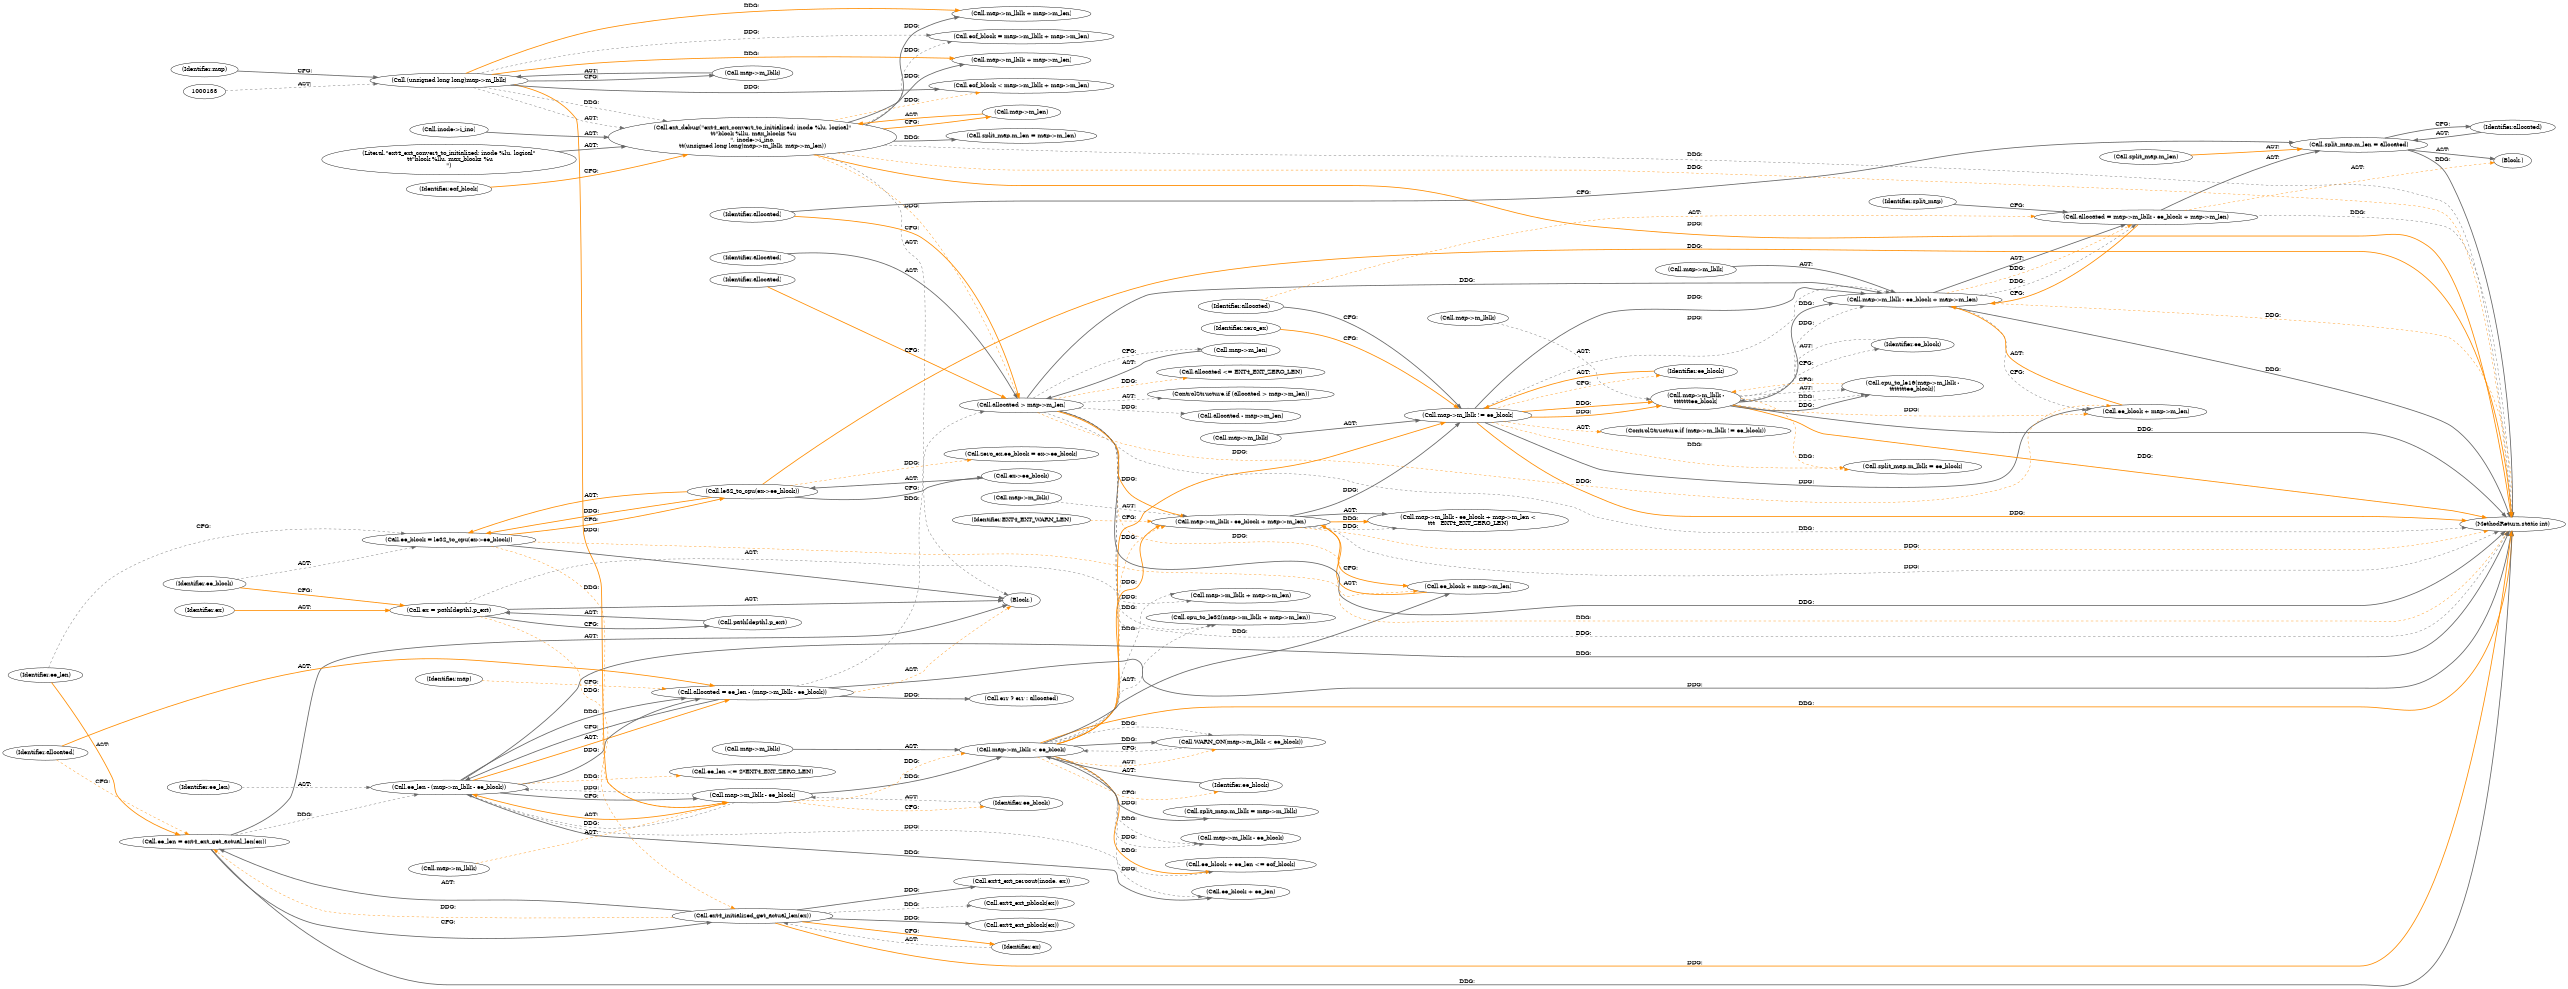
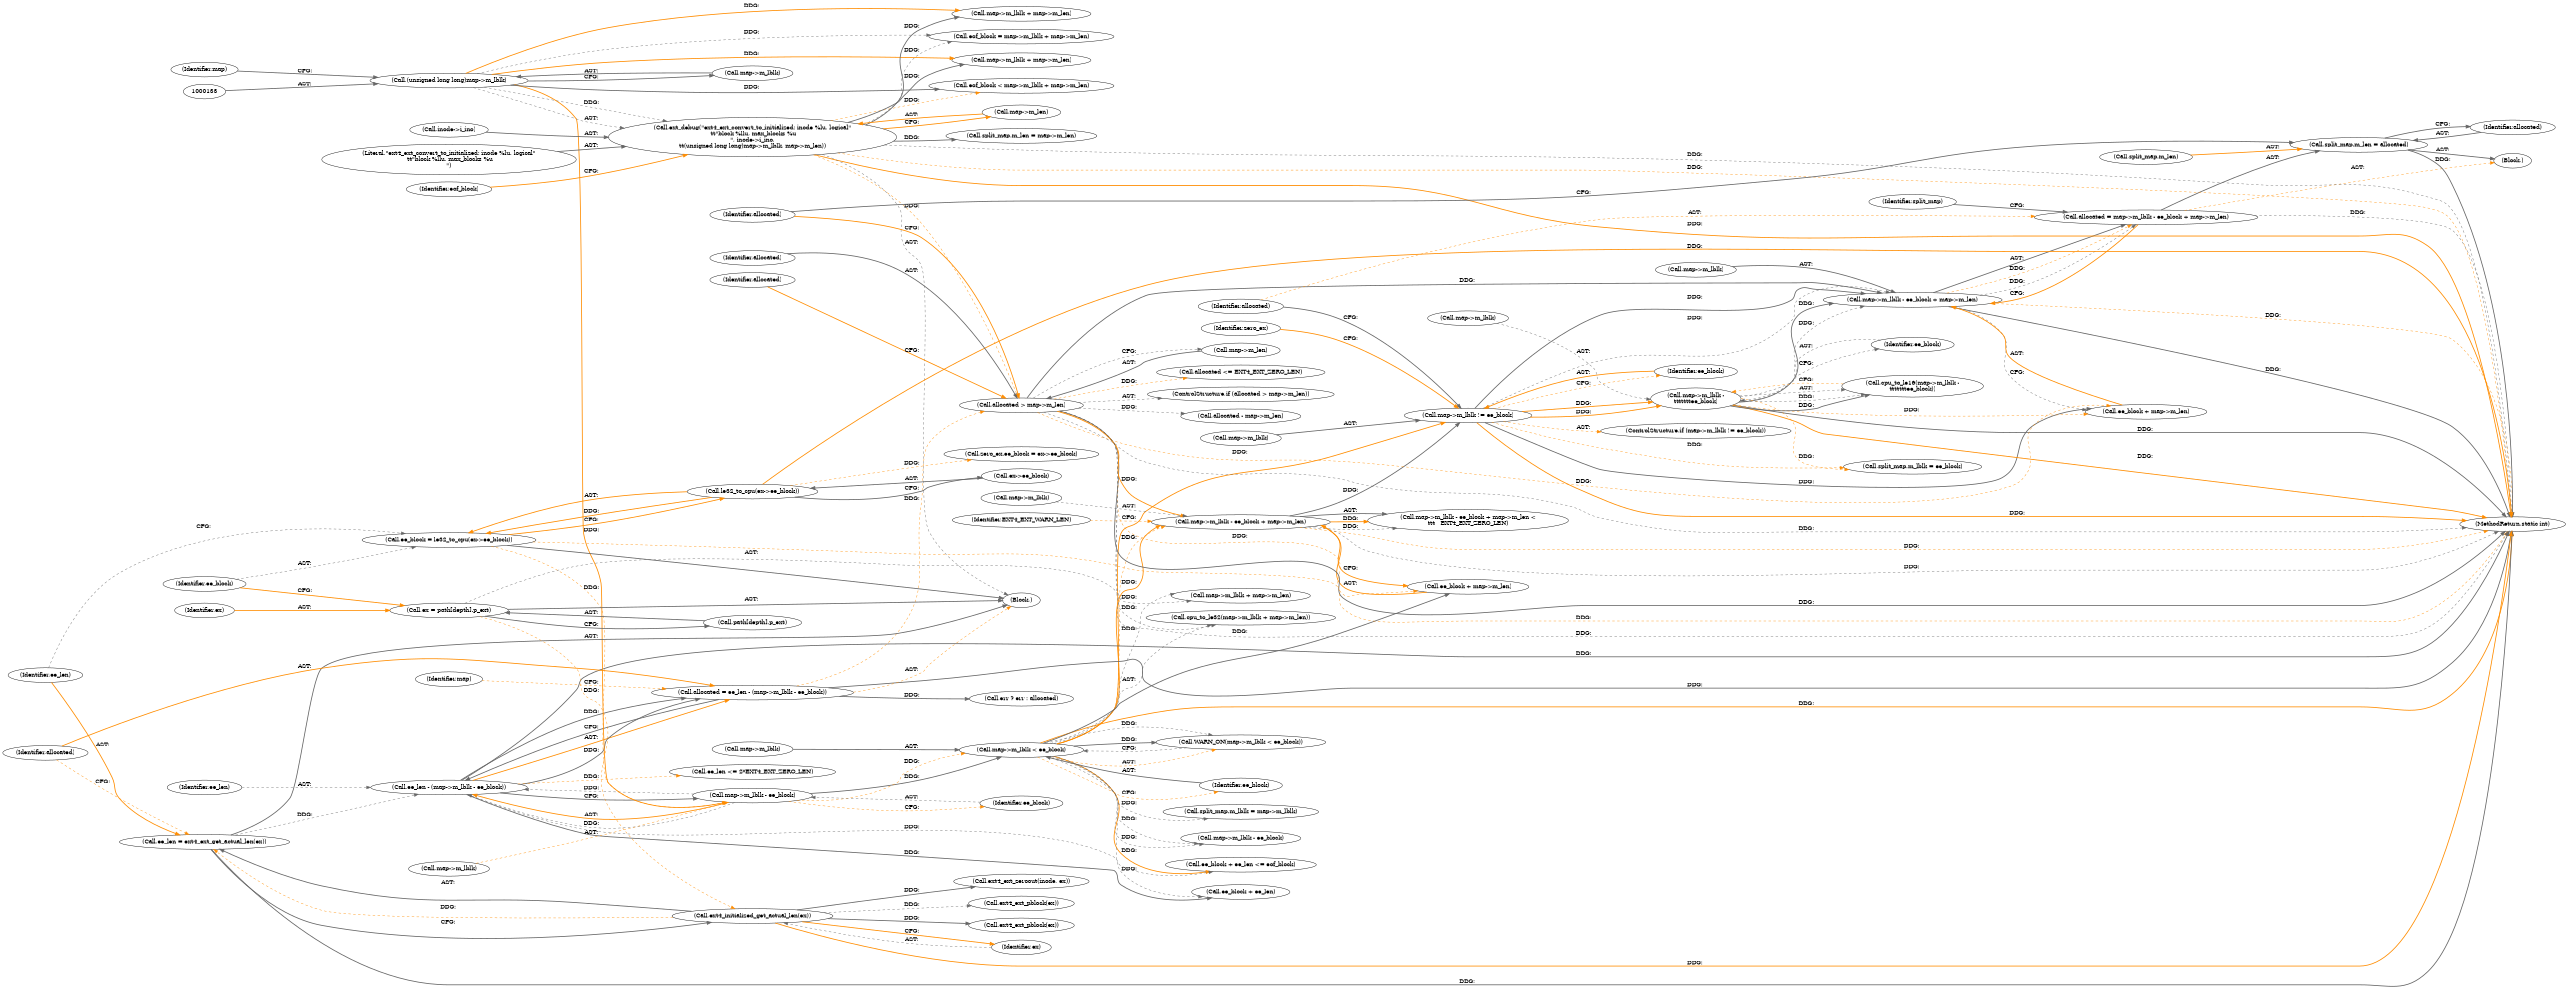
(300, 87) -> (300, 87)
(919, 577) -> (919, 577)
(1122, 807) -> (1122, 807)
